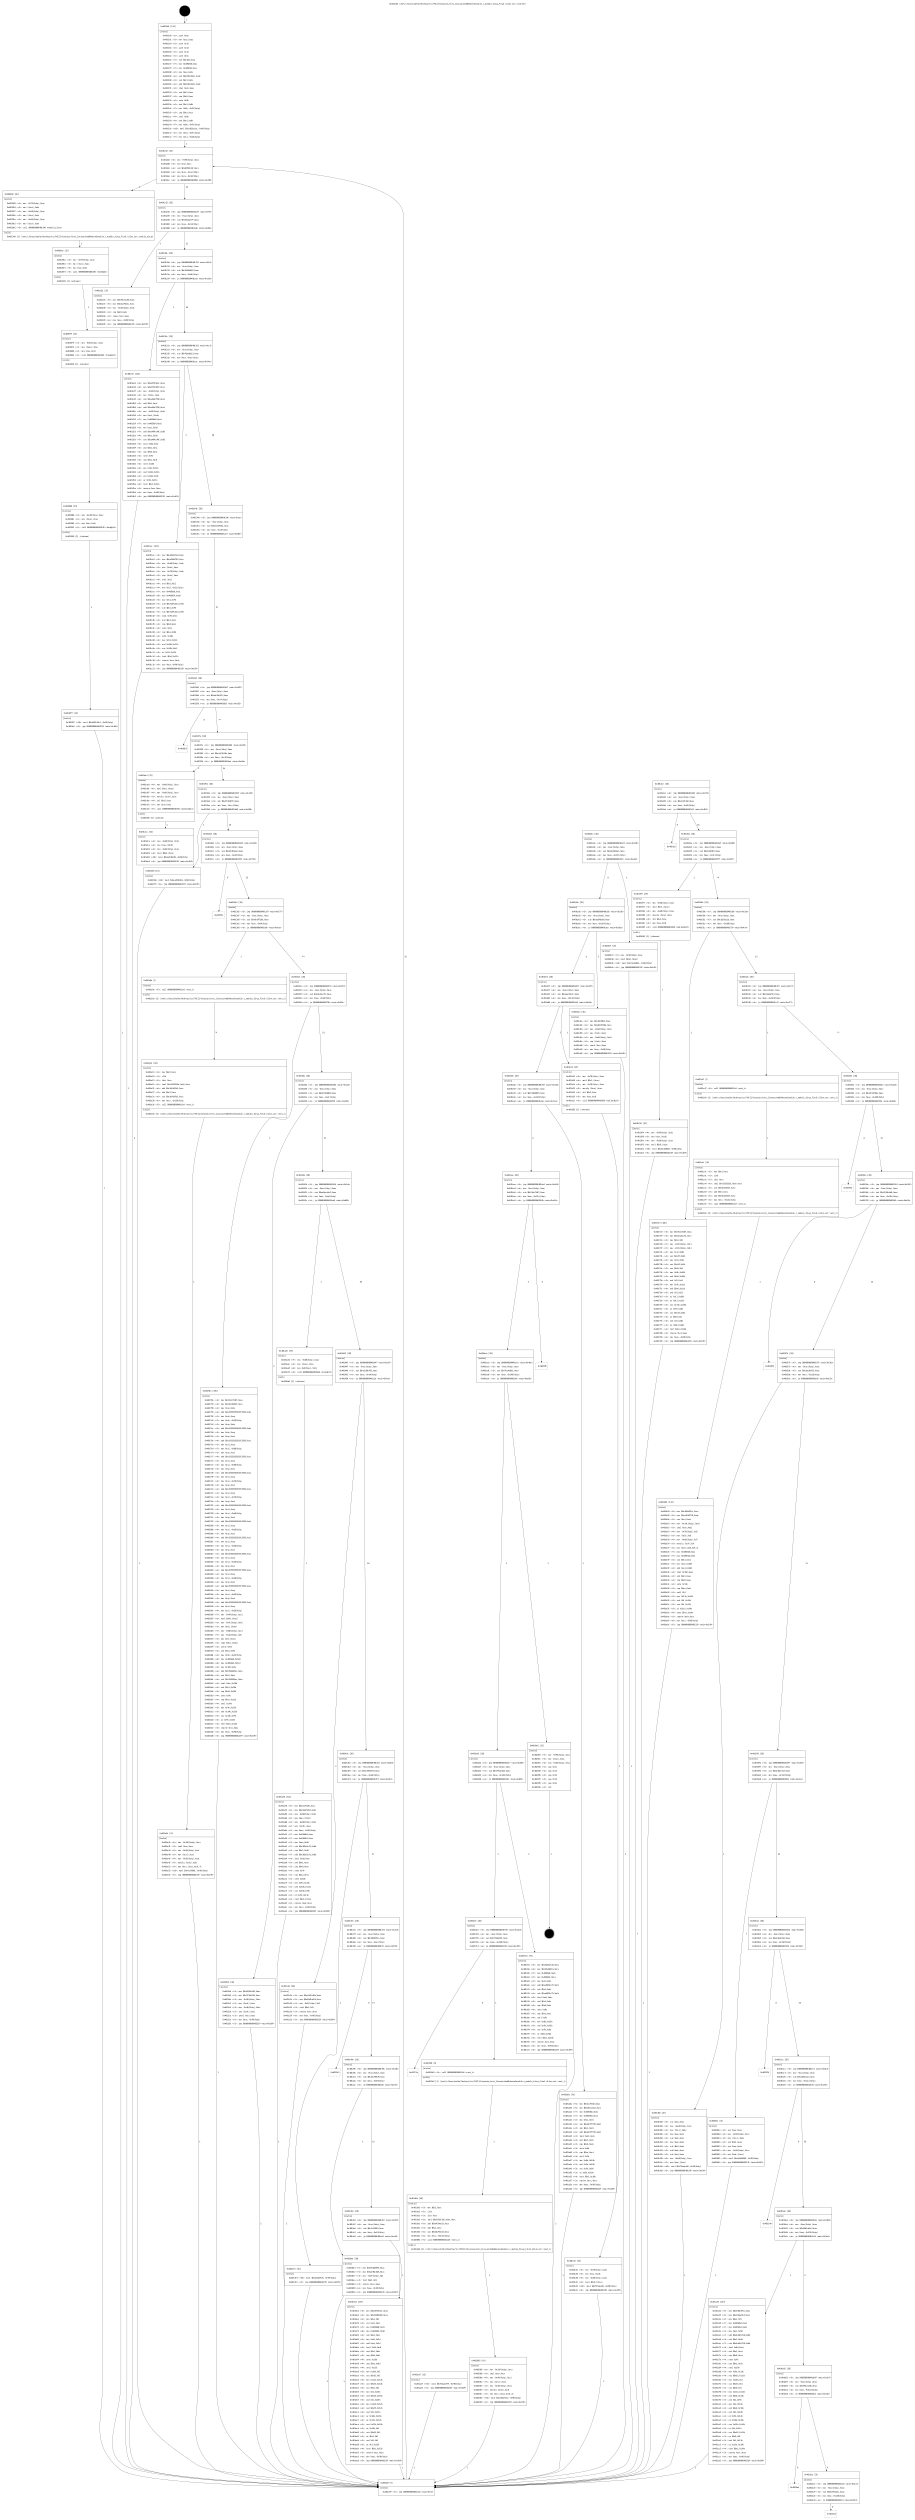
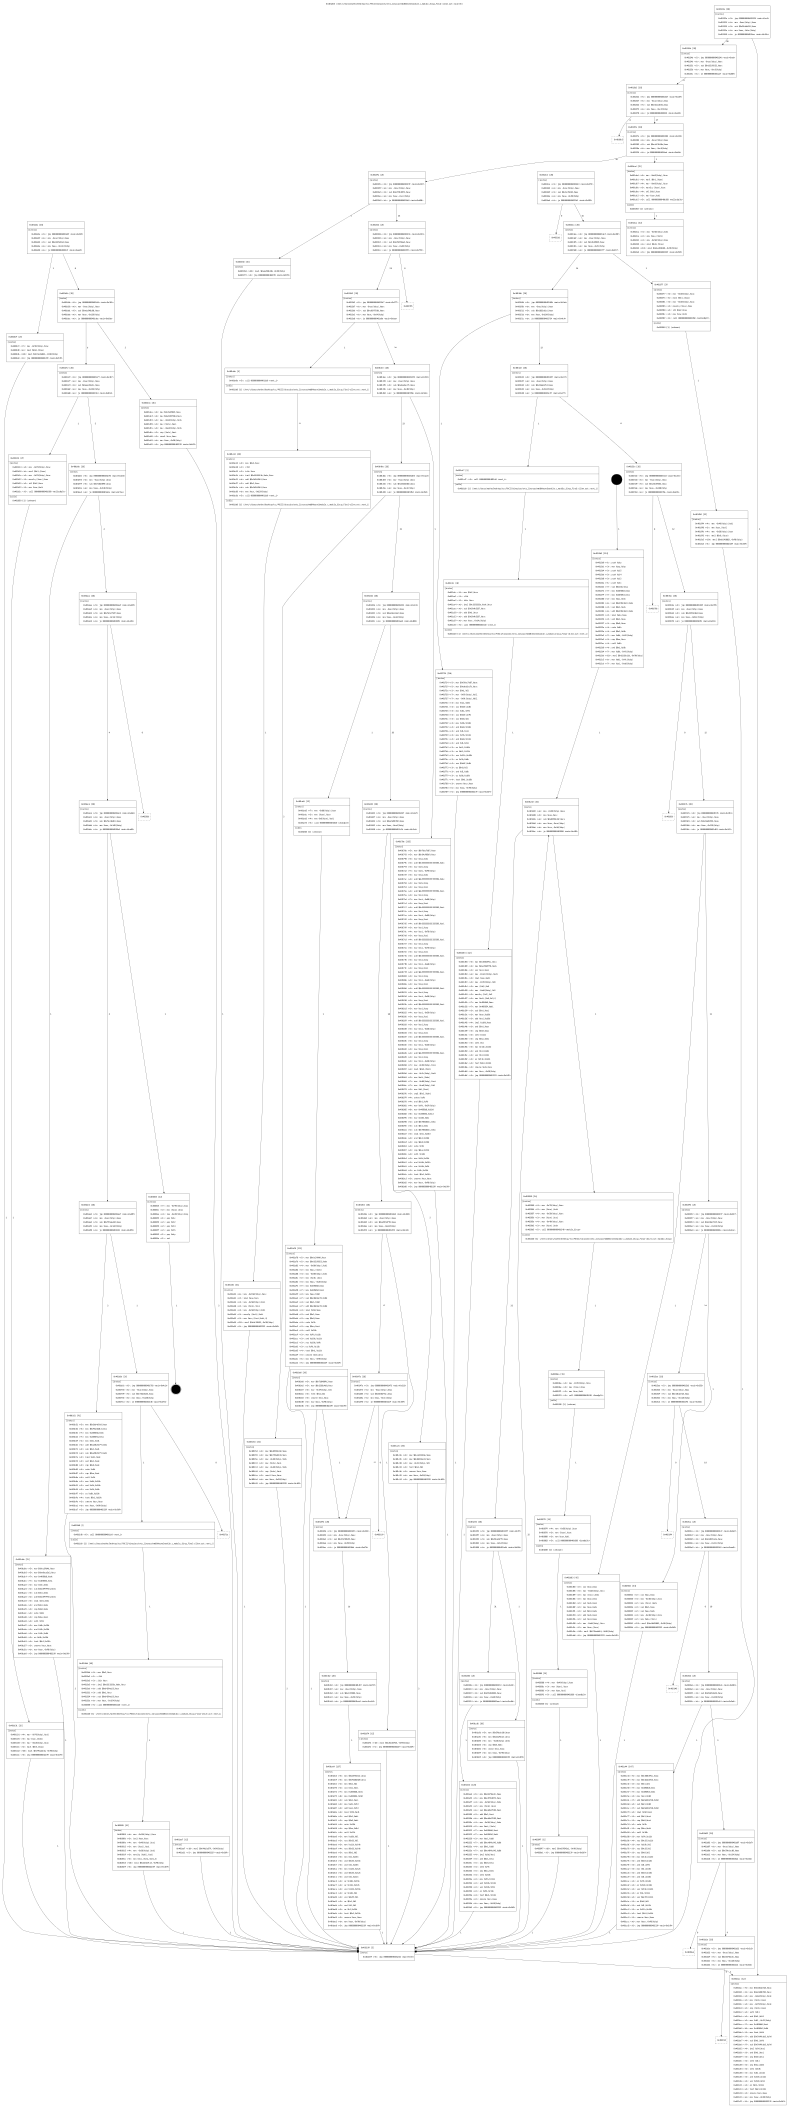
(185, 307) -> none
(133, 1689) -> (574, 1963)
(334, 2170) -> (331, 1463)
